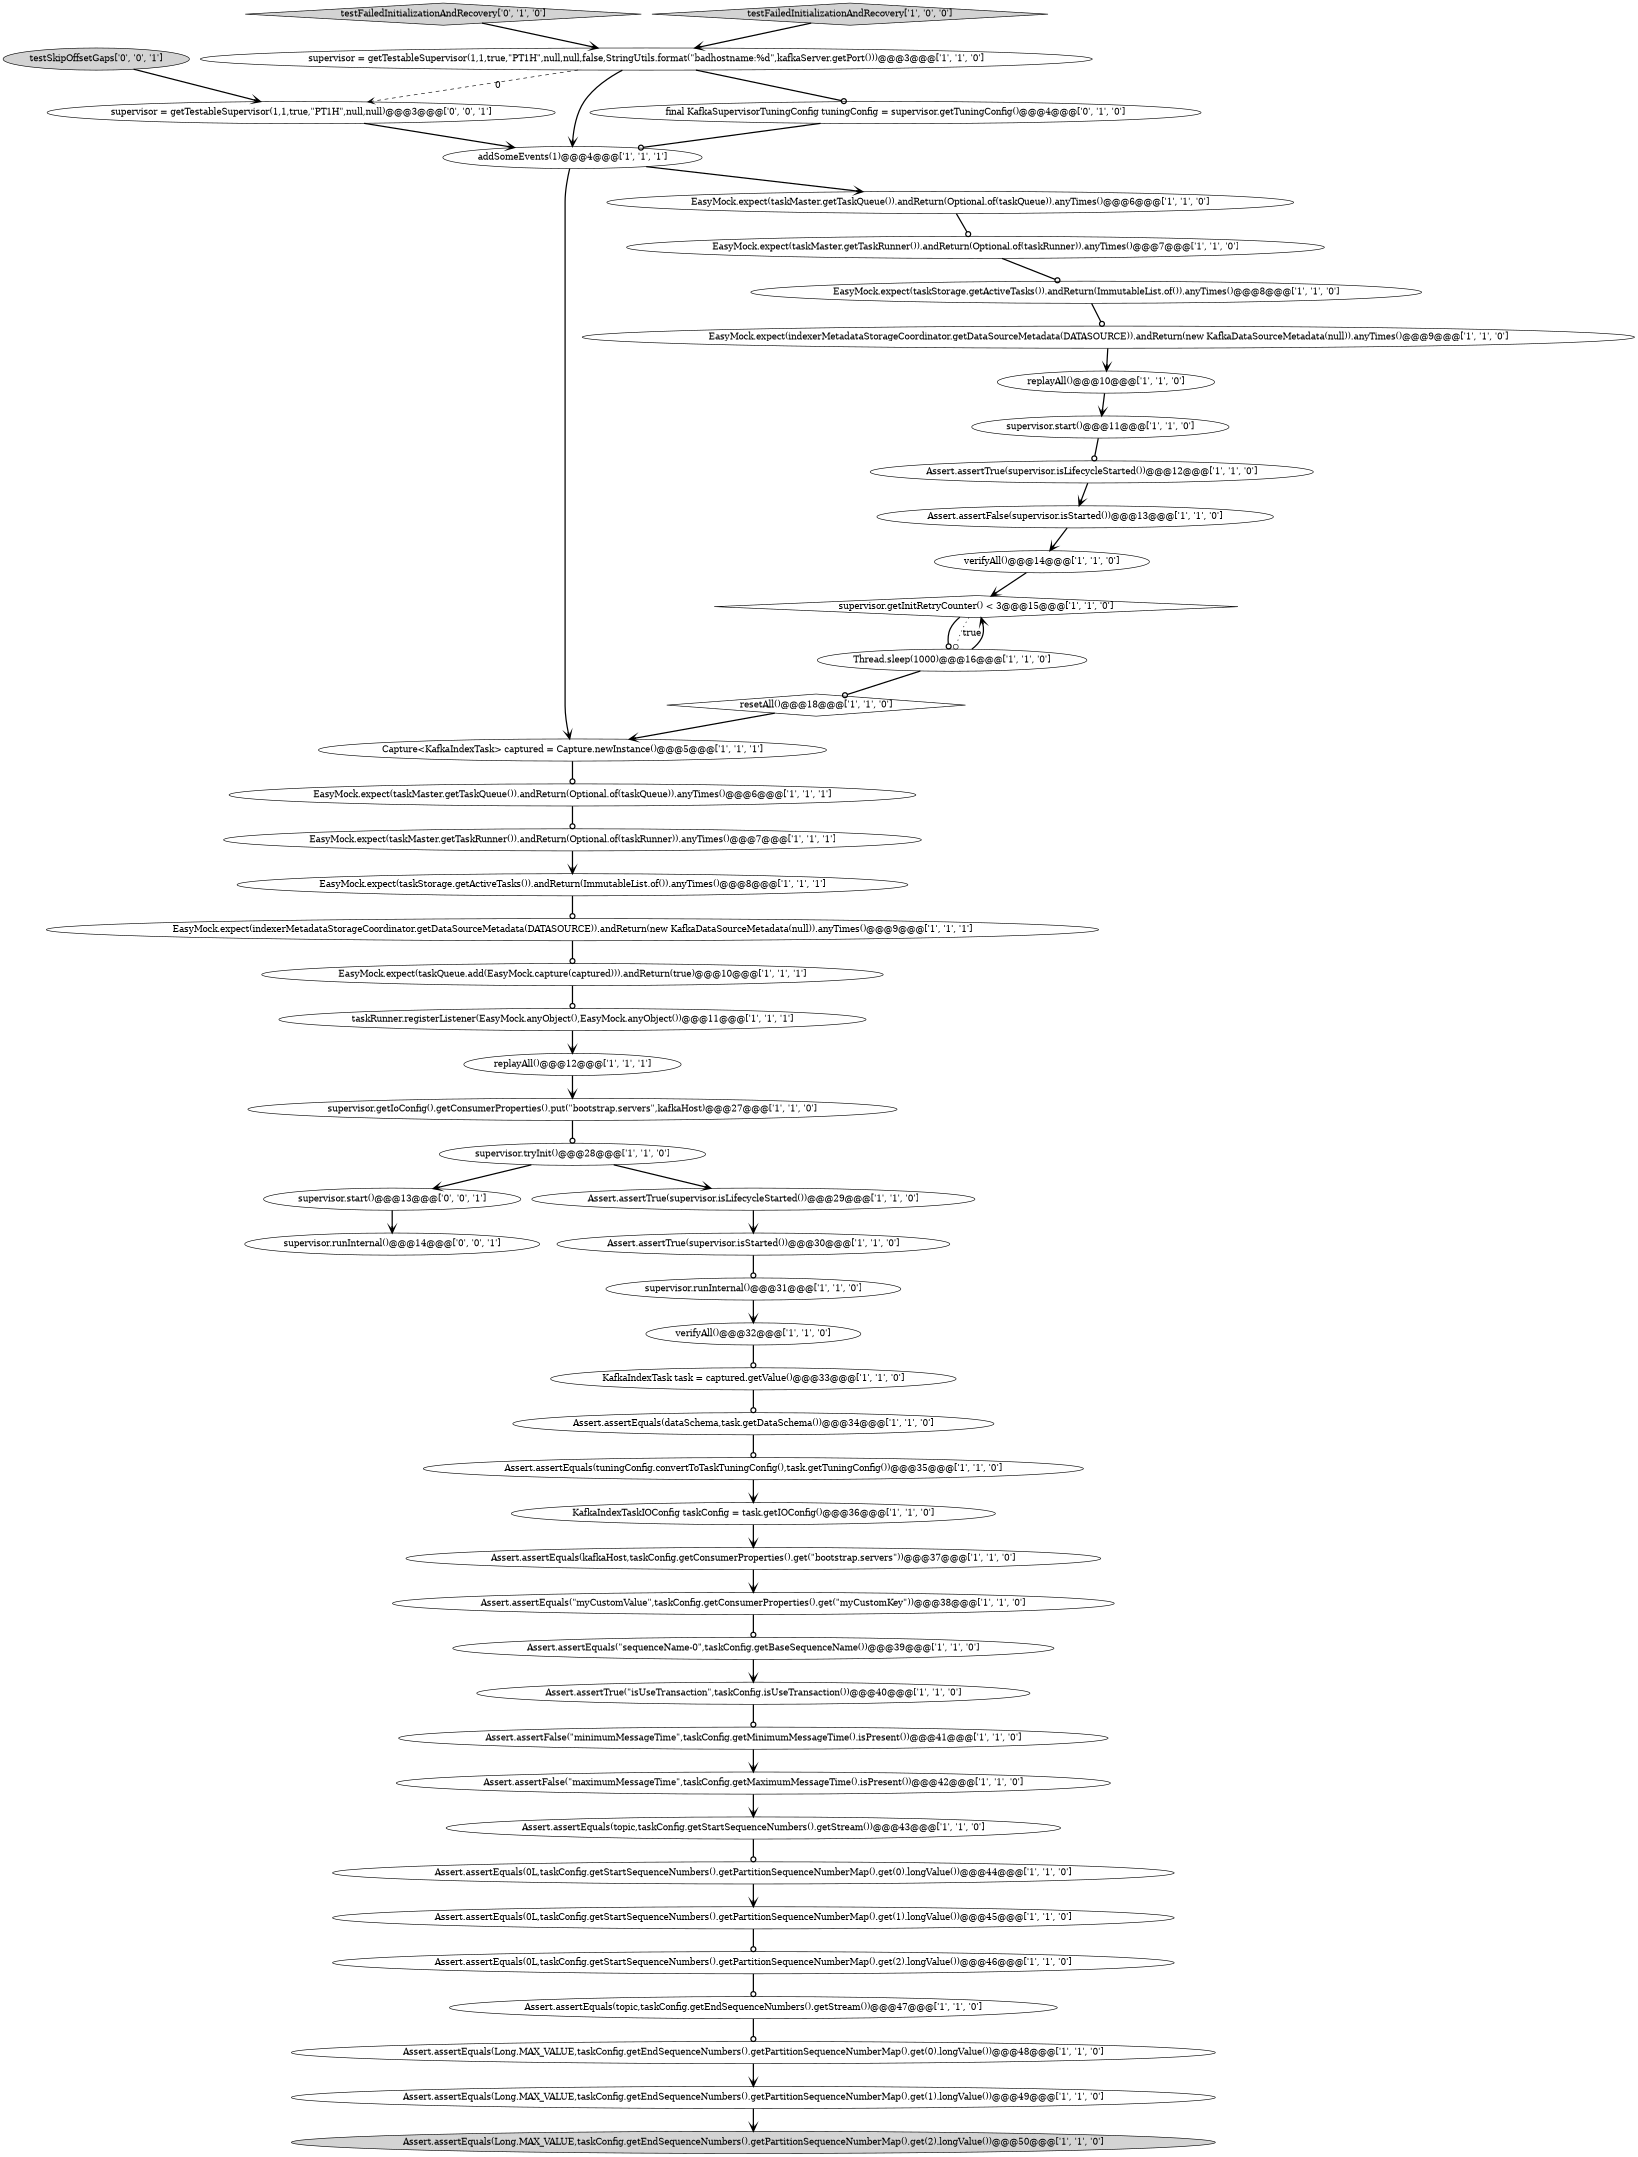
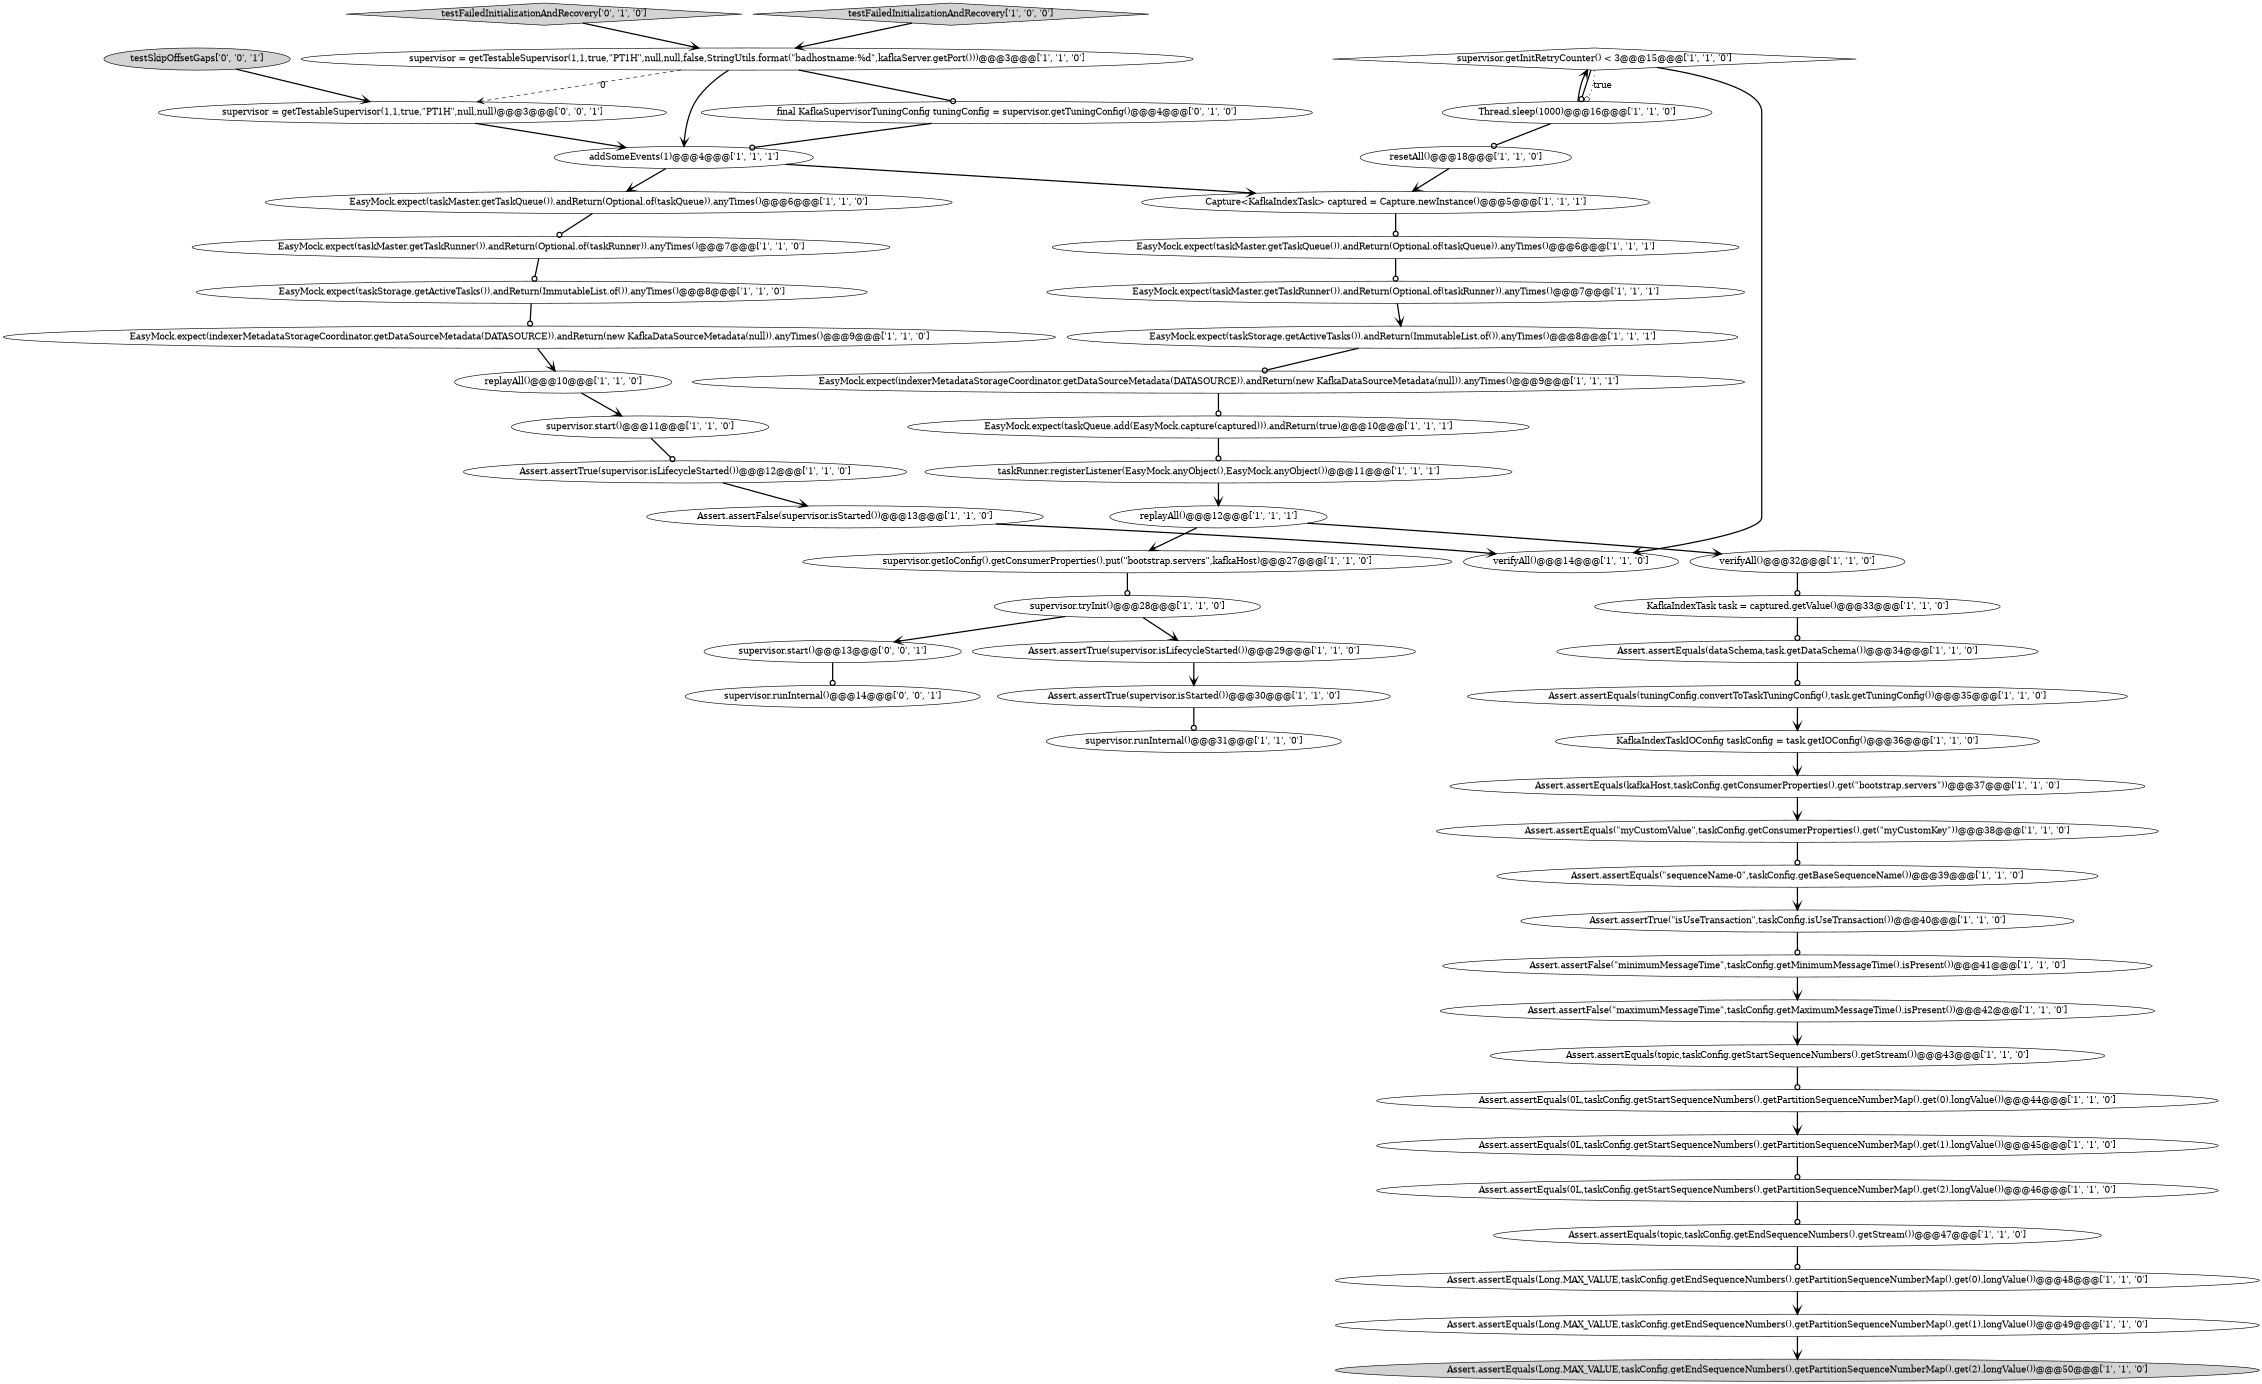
(1011, 583) -> (1762, 320)
(816, 705) -> (1466, 158)
(392, 1219) -> (833, 672)
(753, 1308) -> (1511, 537)
